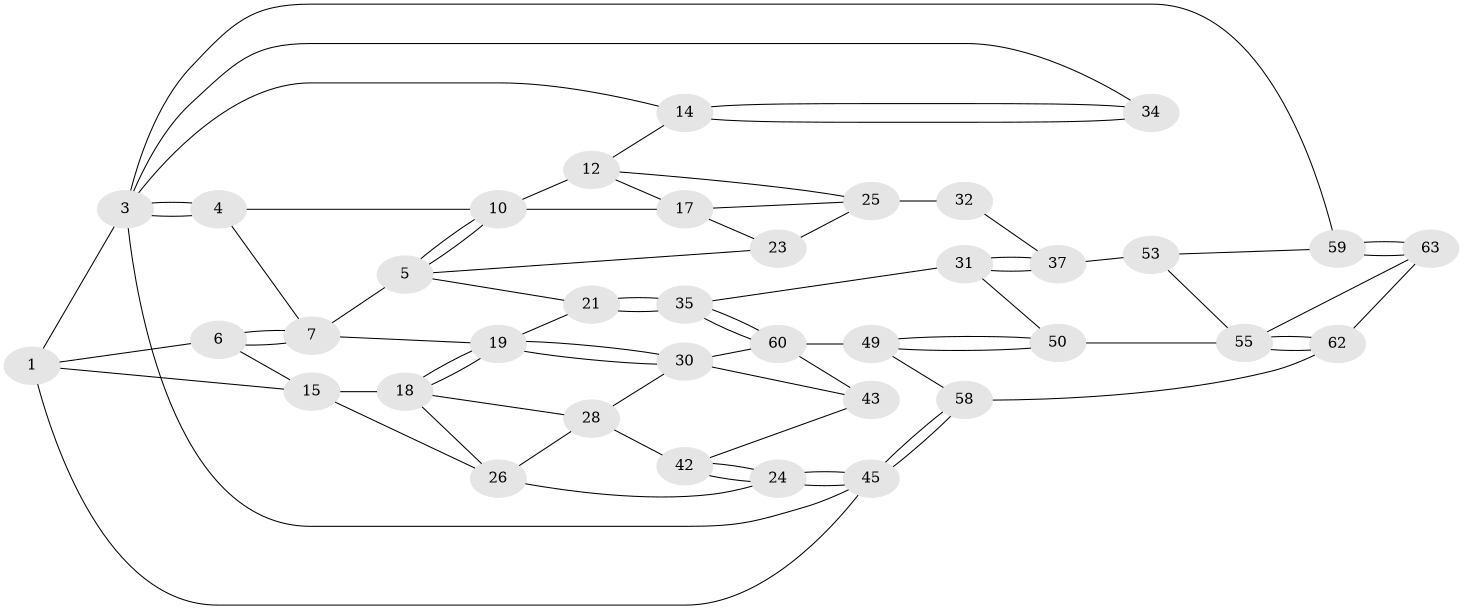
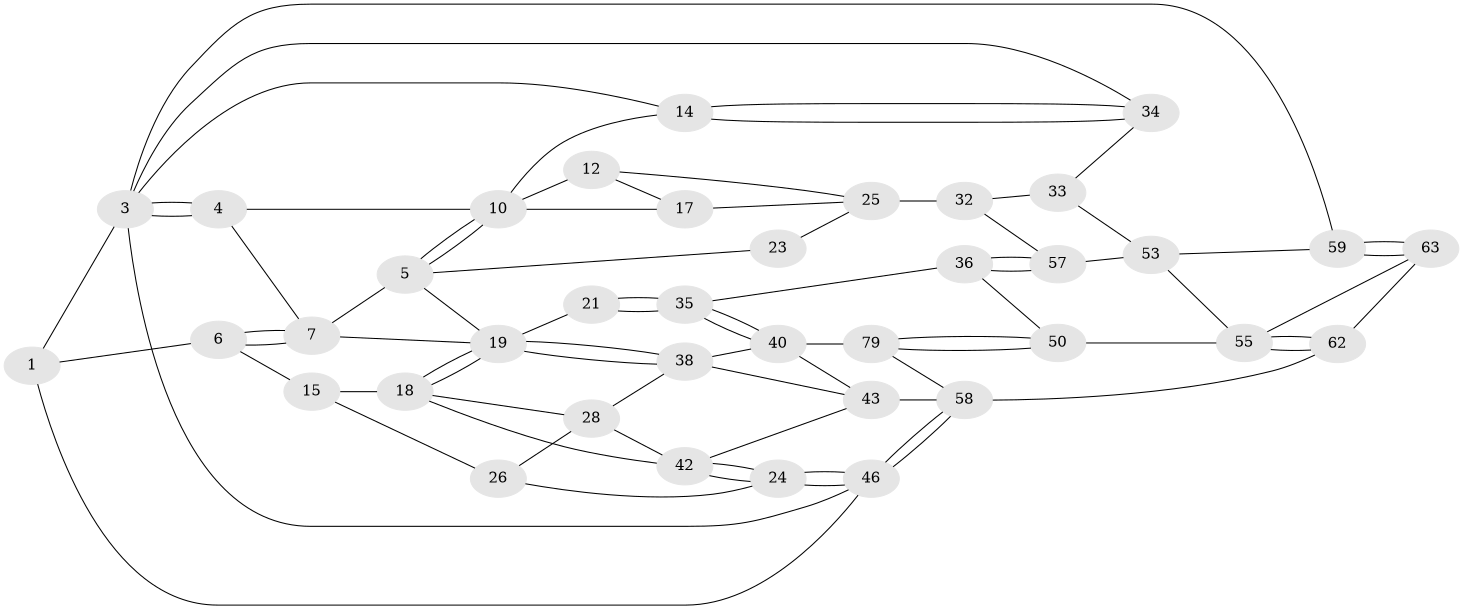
(638, 141) -> (574, 136)
none -> (1058, 193)
(731, 229) -> none
(965, 264) -> (965, 264)
(1058, 264) -> (1058, 264)
(498, 290) -> (452, 309)
(778, 344) -> (778, 344)
(871, 344) -> (871, 344)
(685, 362) -> (685, 362)
(172, 379) -> none
none -> (918, 400)
(452, 435) -> (541, 440)
(871, 479) -> (871, 479)
